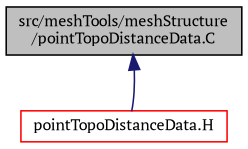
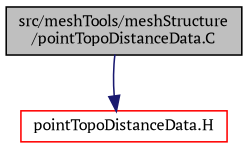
(134, 91) -> (114, 75)
